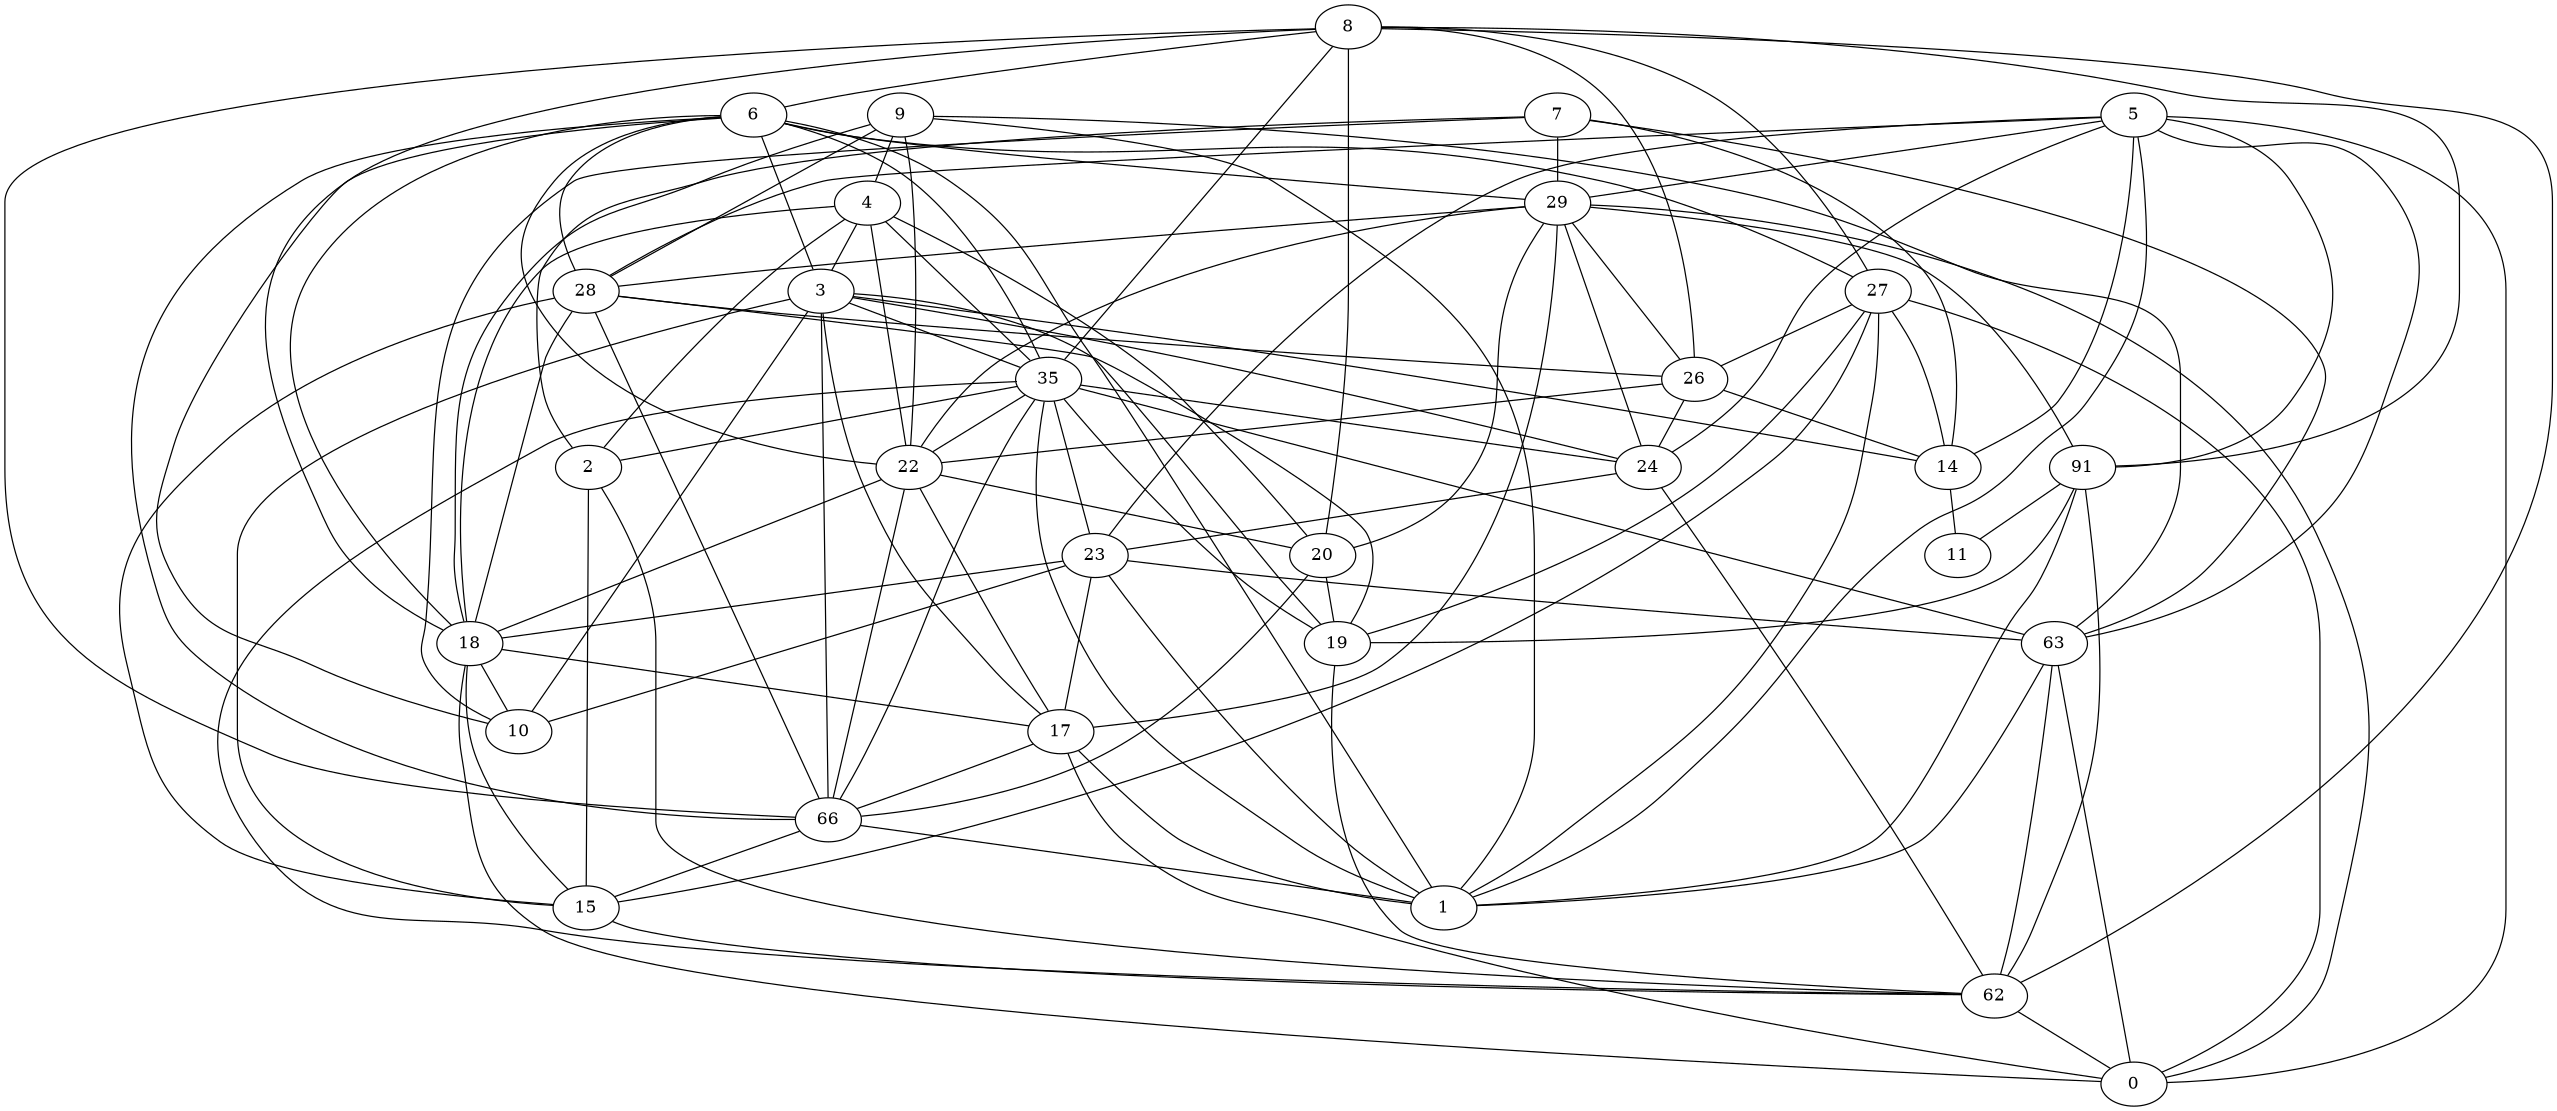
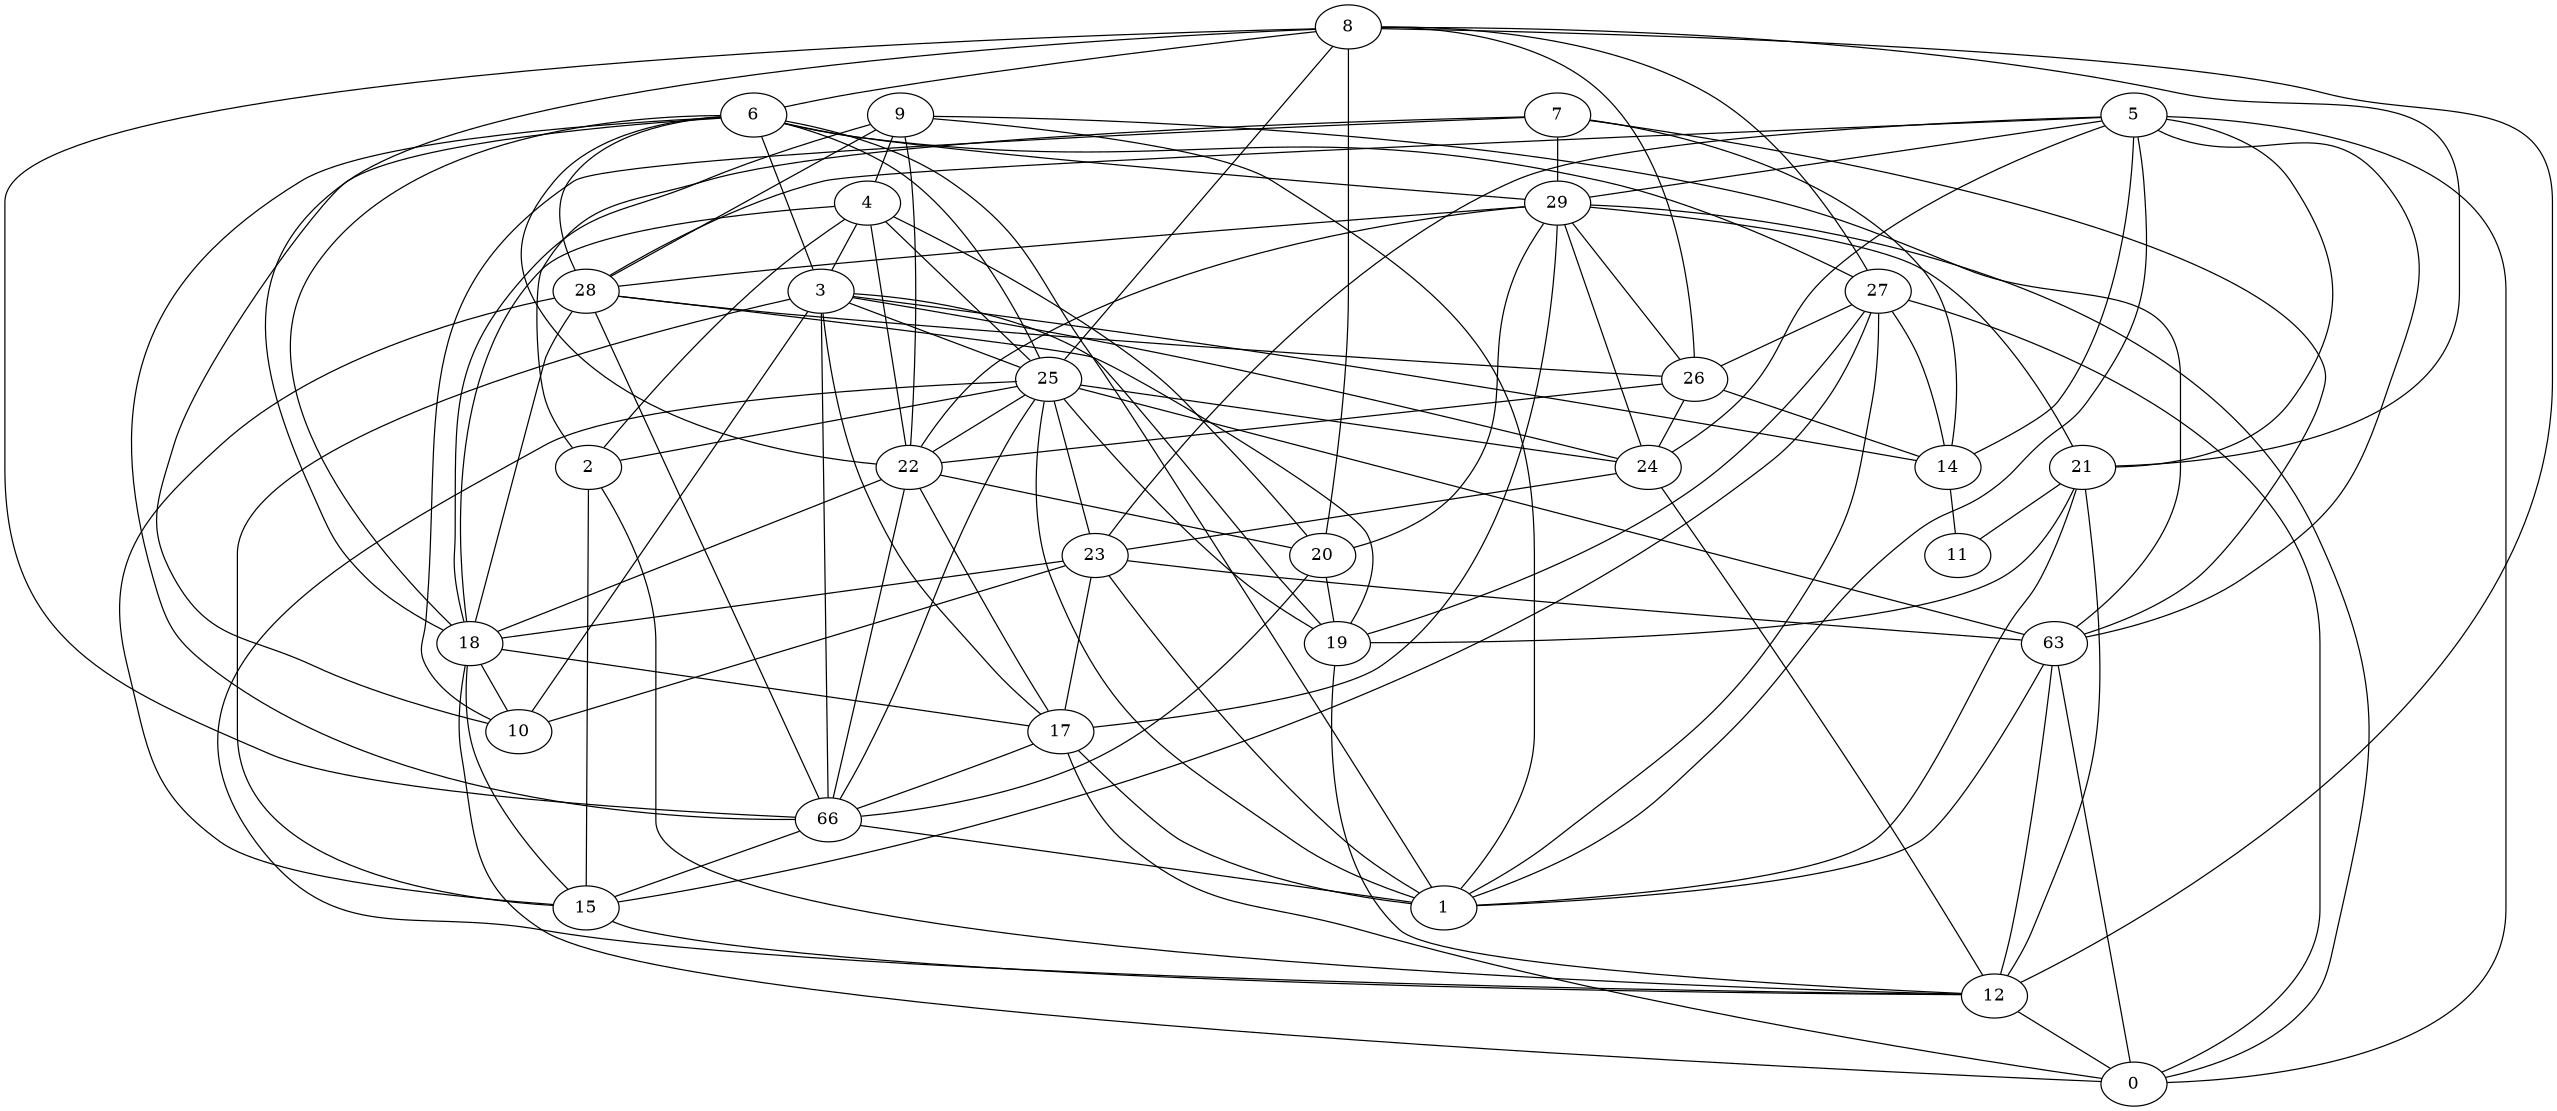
(1049, 379) -> (1049, 379)
(2083, 467) -> (2083, 467)
(1994, 996) -> (1994, 996)
